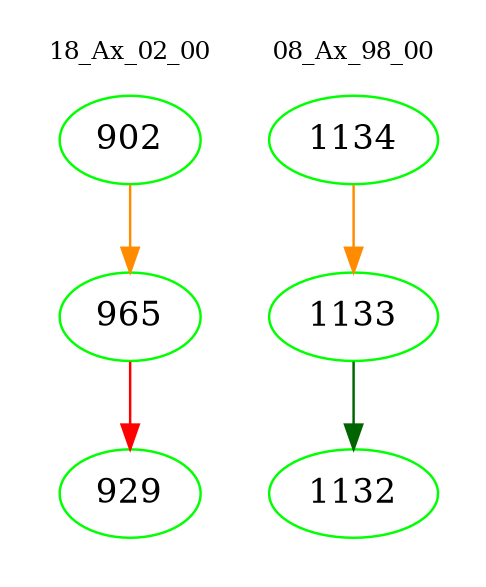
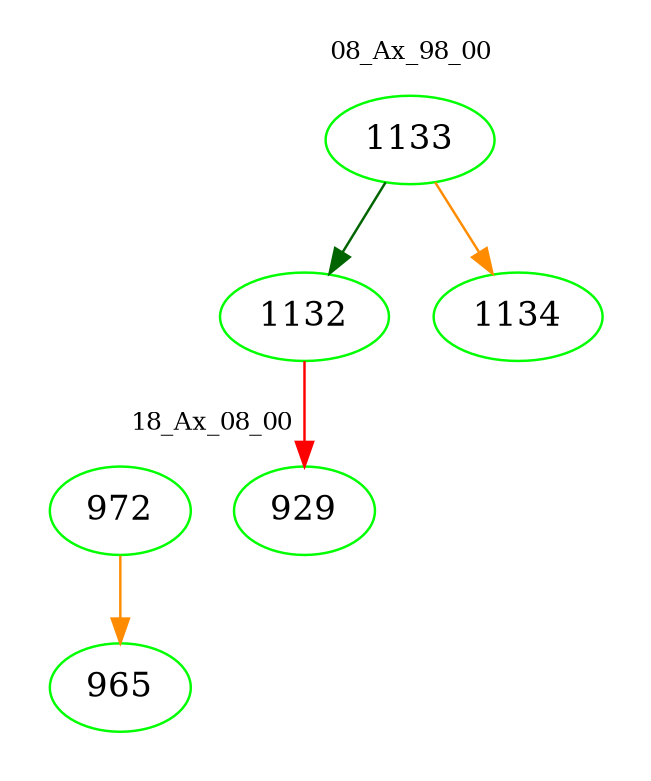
(130, 53) -> (212, 424)
(130, 140) -> (120, 511)
(354, 216) -> (457, 217)
(130, 393) -> (304, 415)
